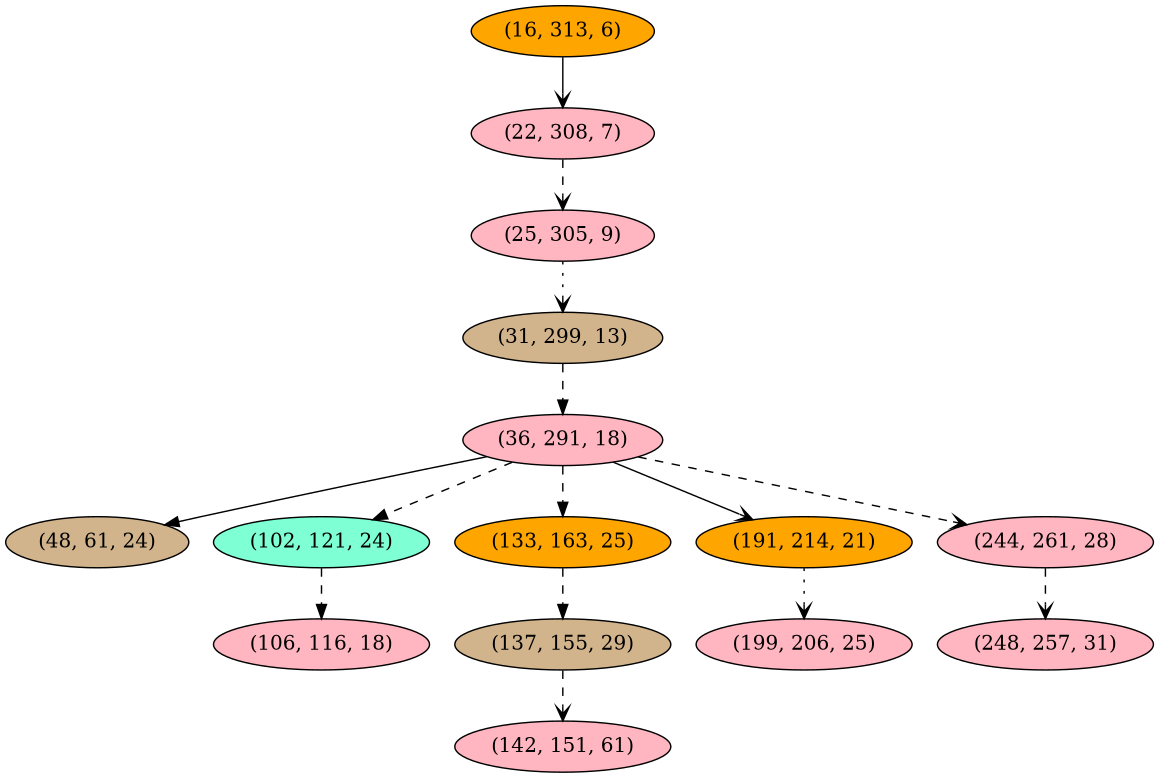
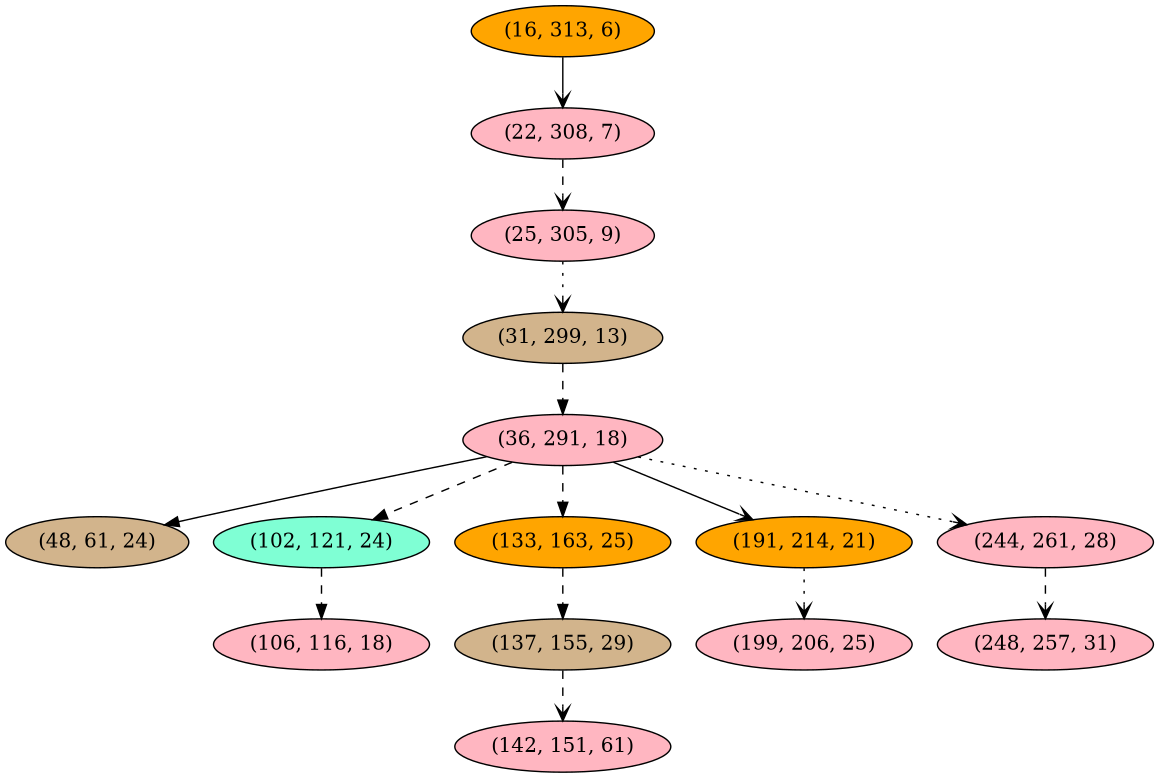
(795, 489) -> (795, 489)
